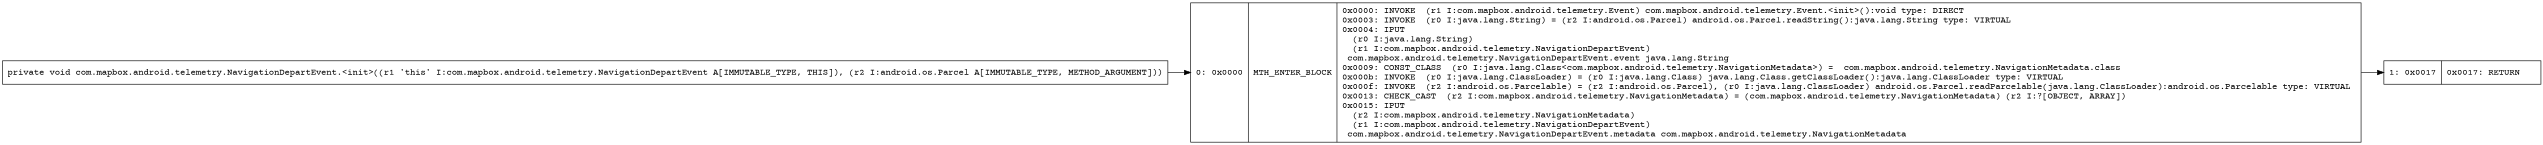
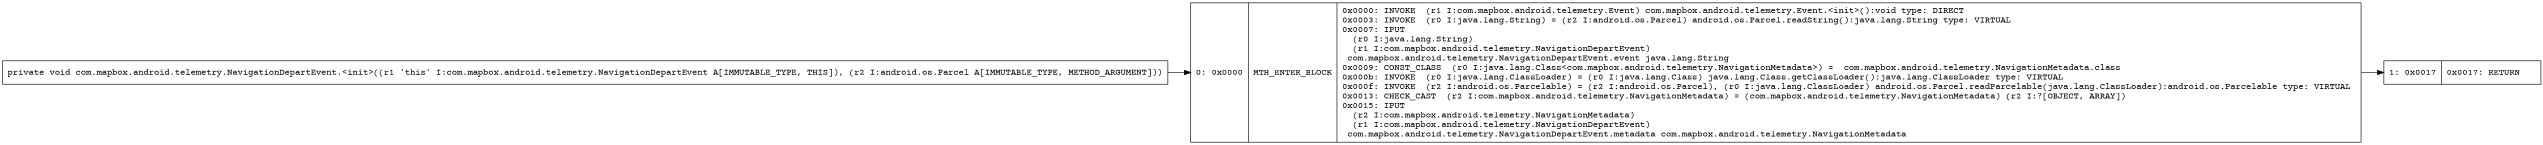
(1379, 29) -> (1379, 29)
